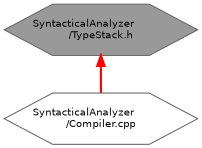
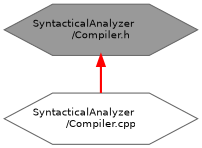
(101, 30) -> (101, 30)
